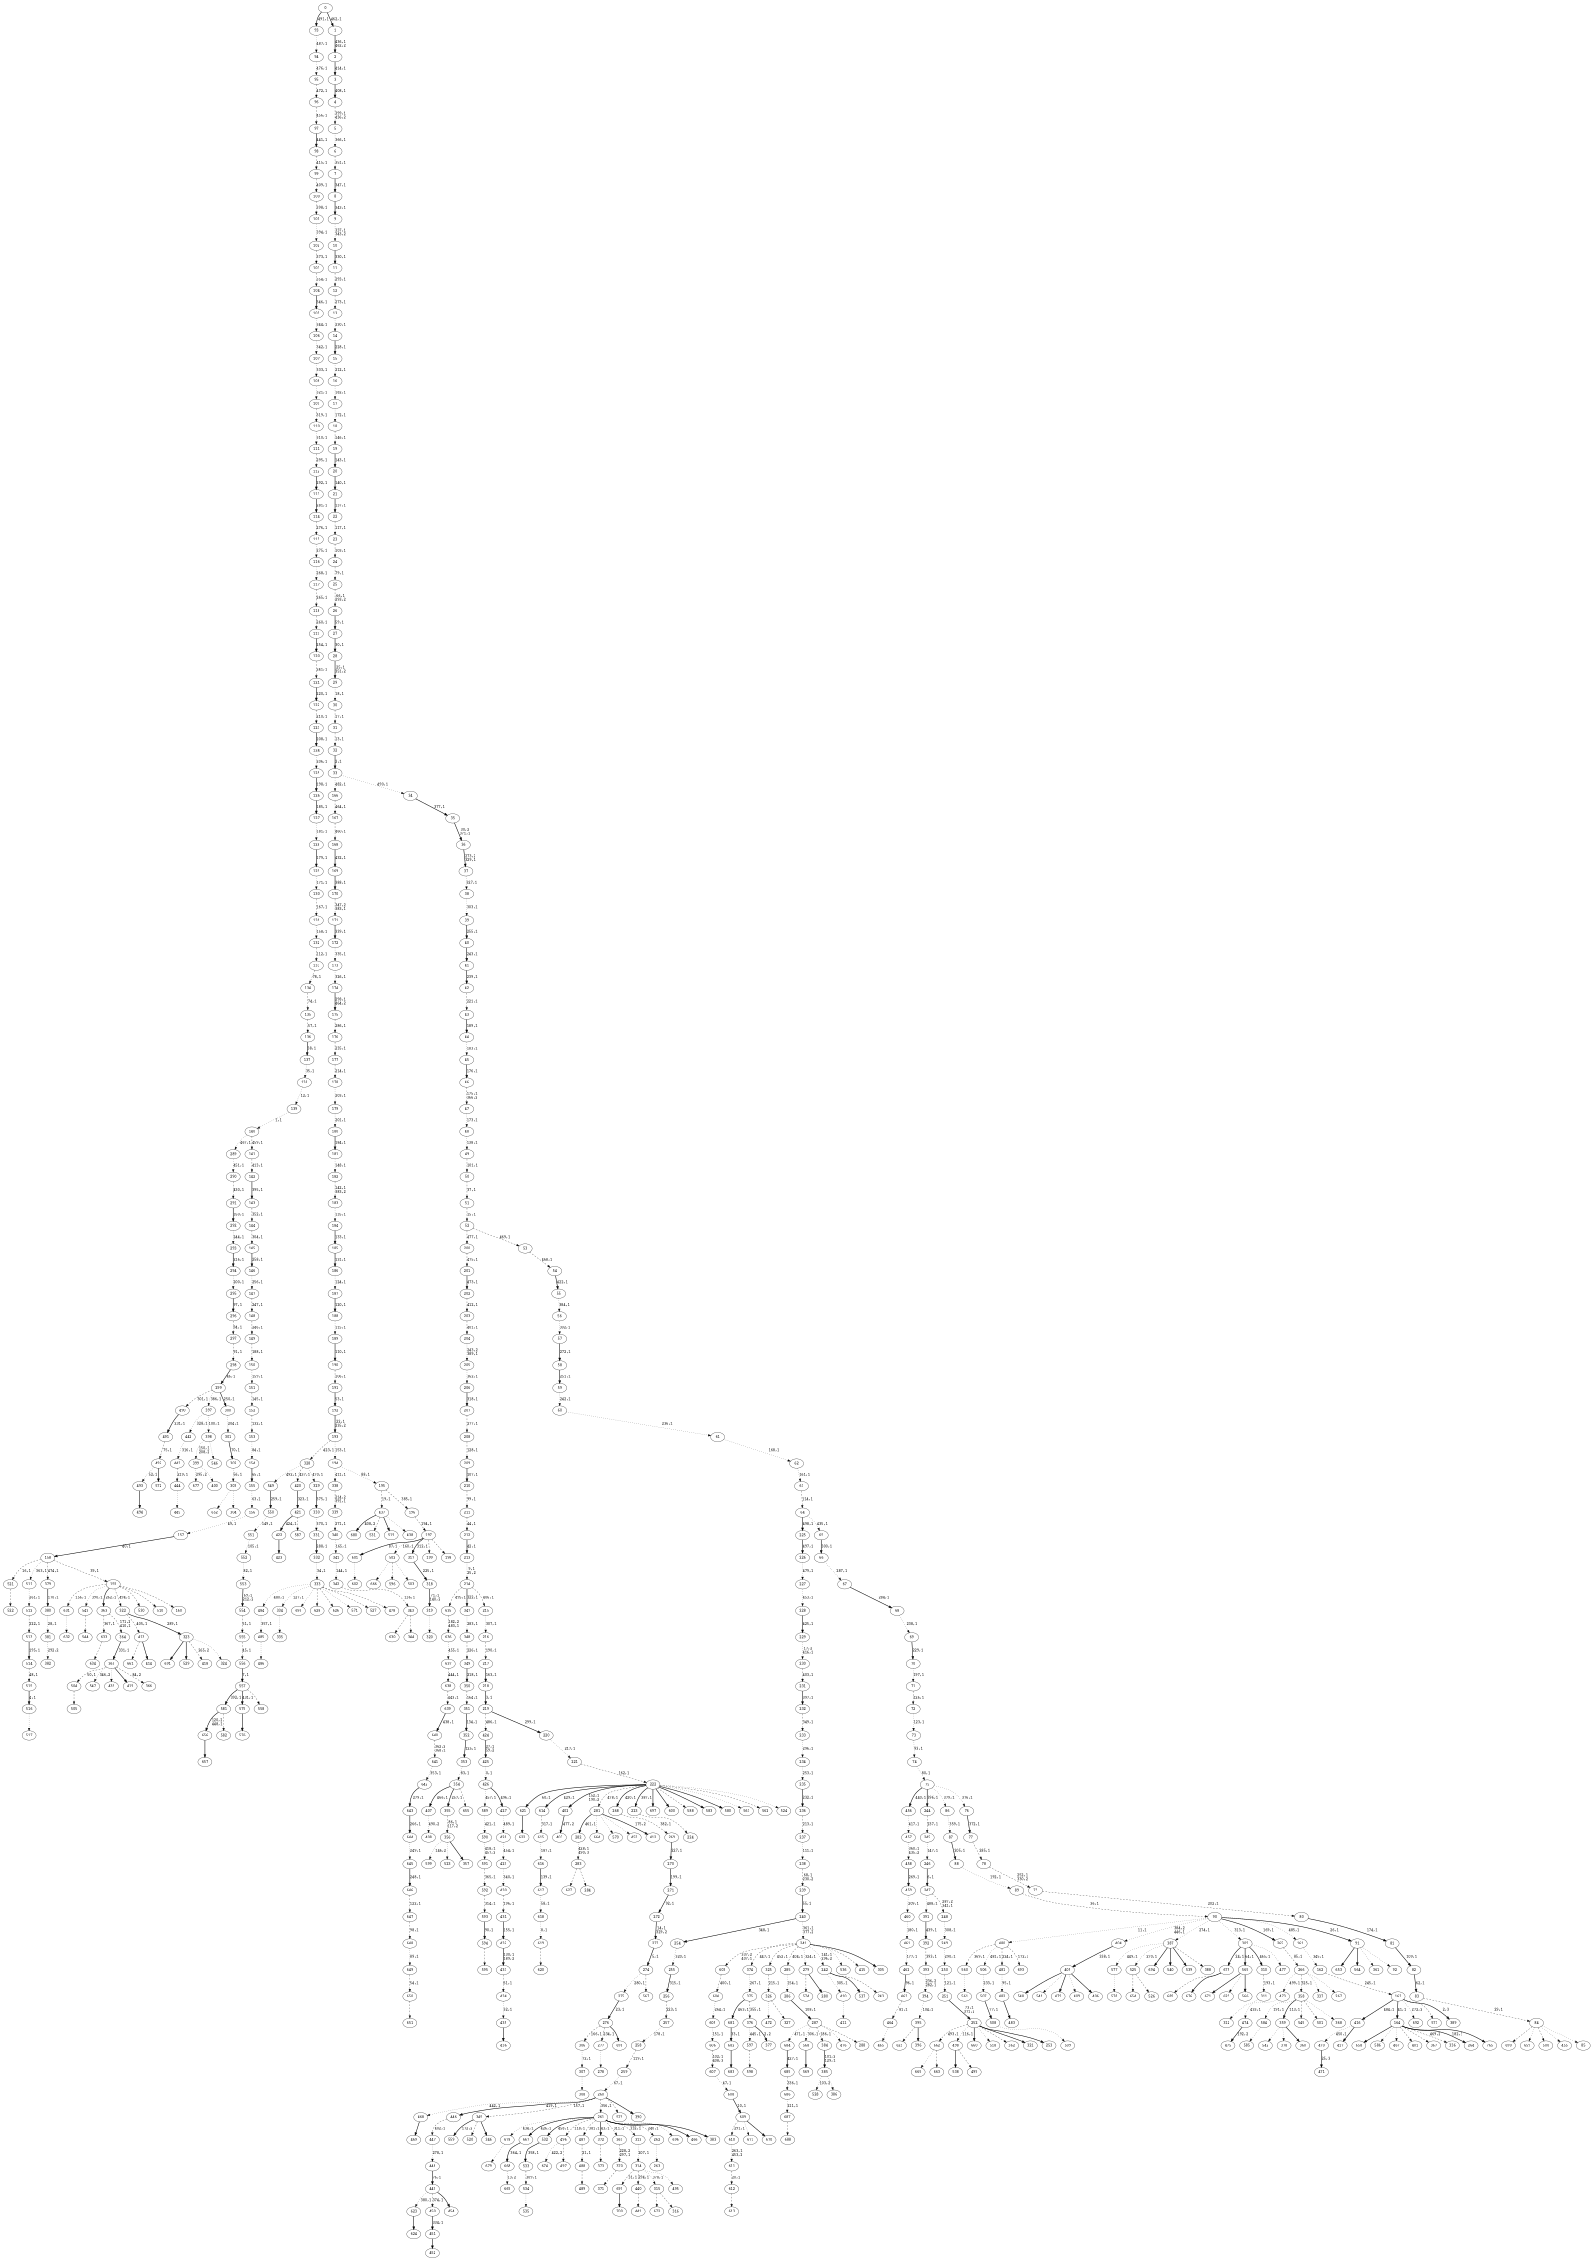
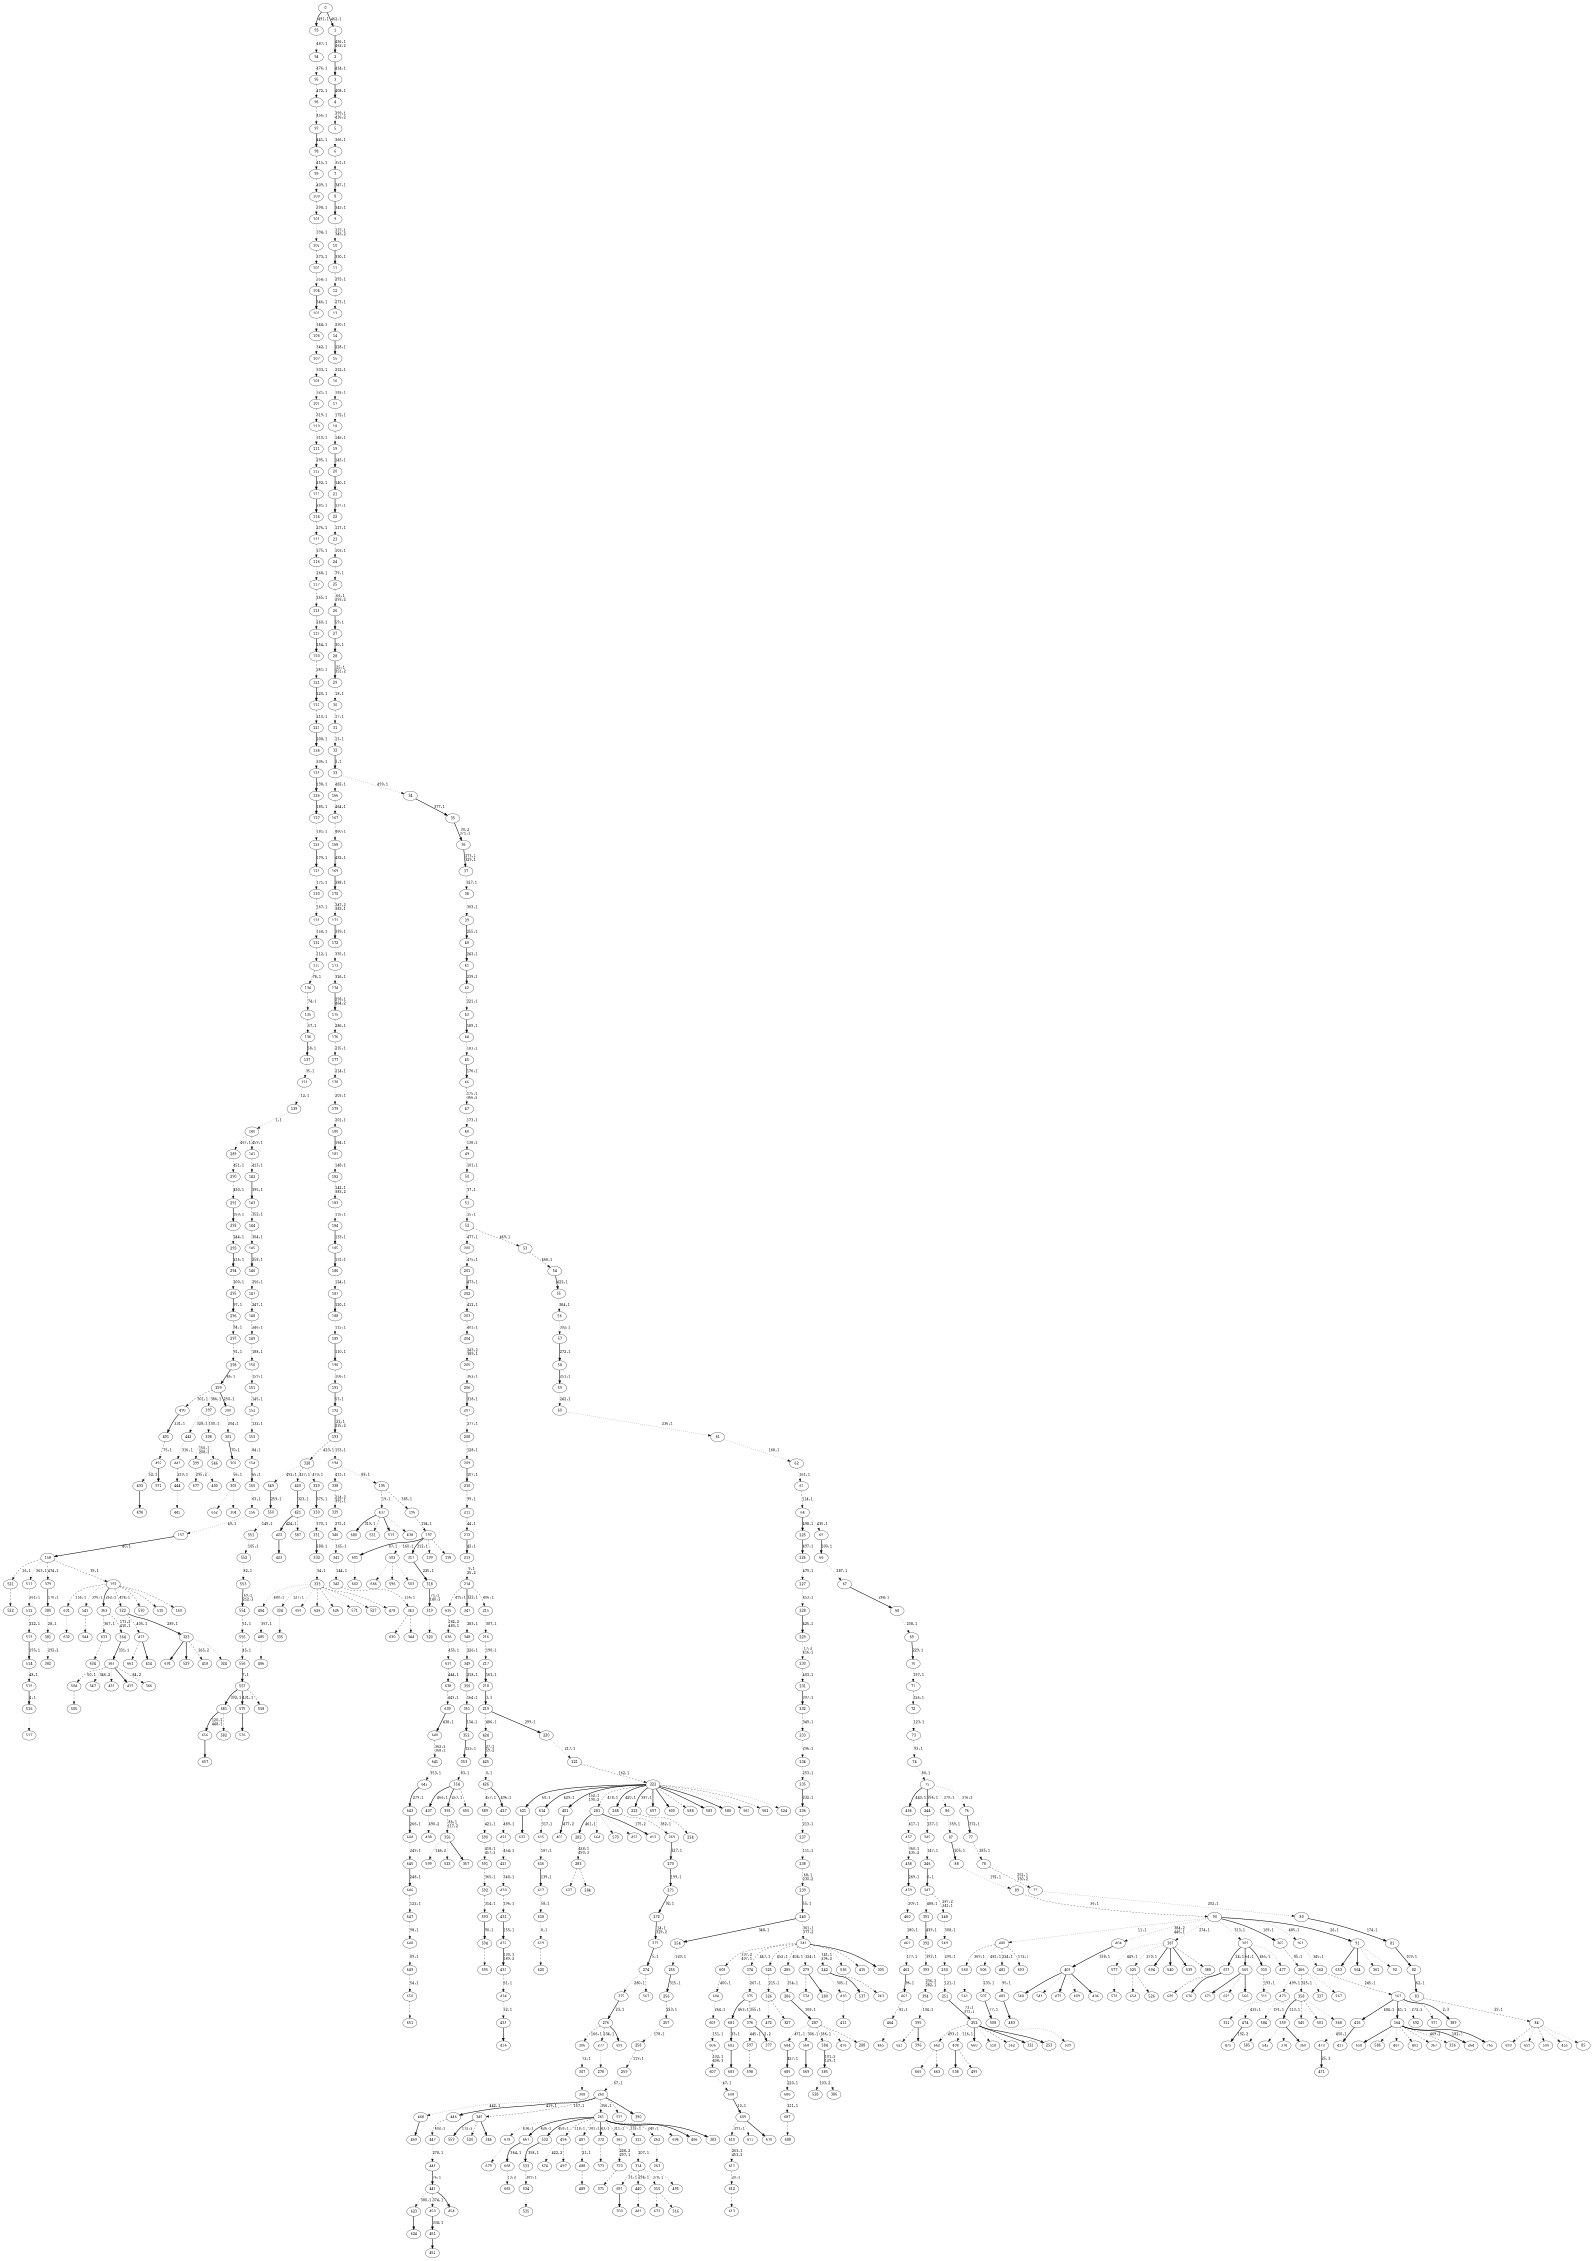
(370, 1524) -> (370, 1524)
(1167, 1904) -> (1167, 1904)
(793, 2083) -> (793, 2083)
